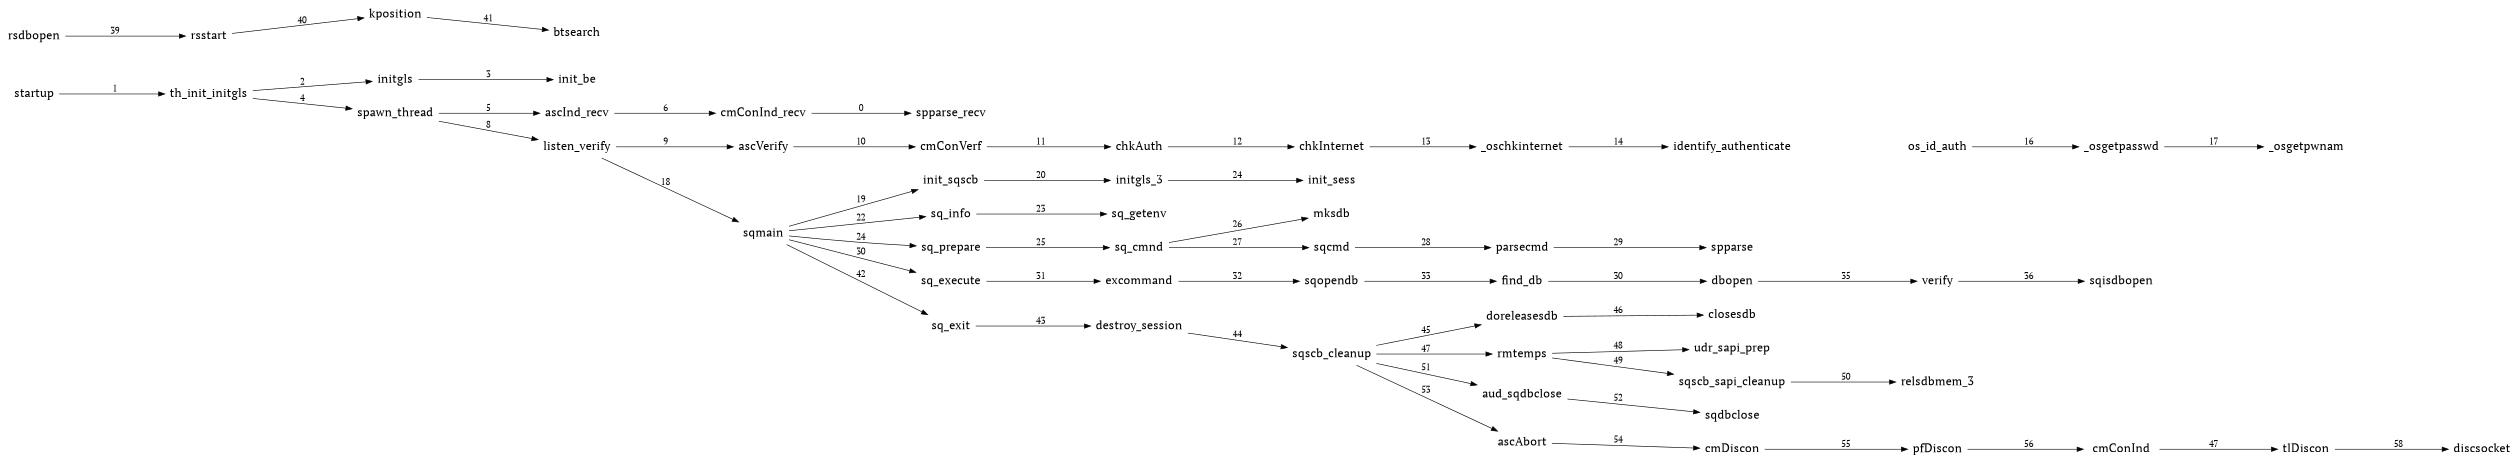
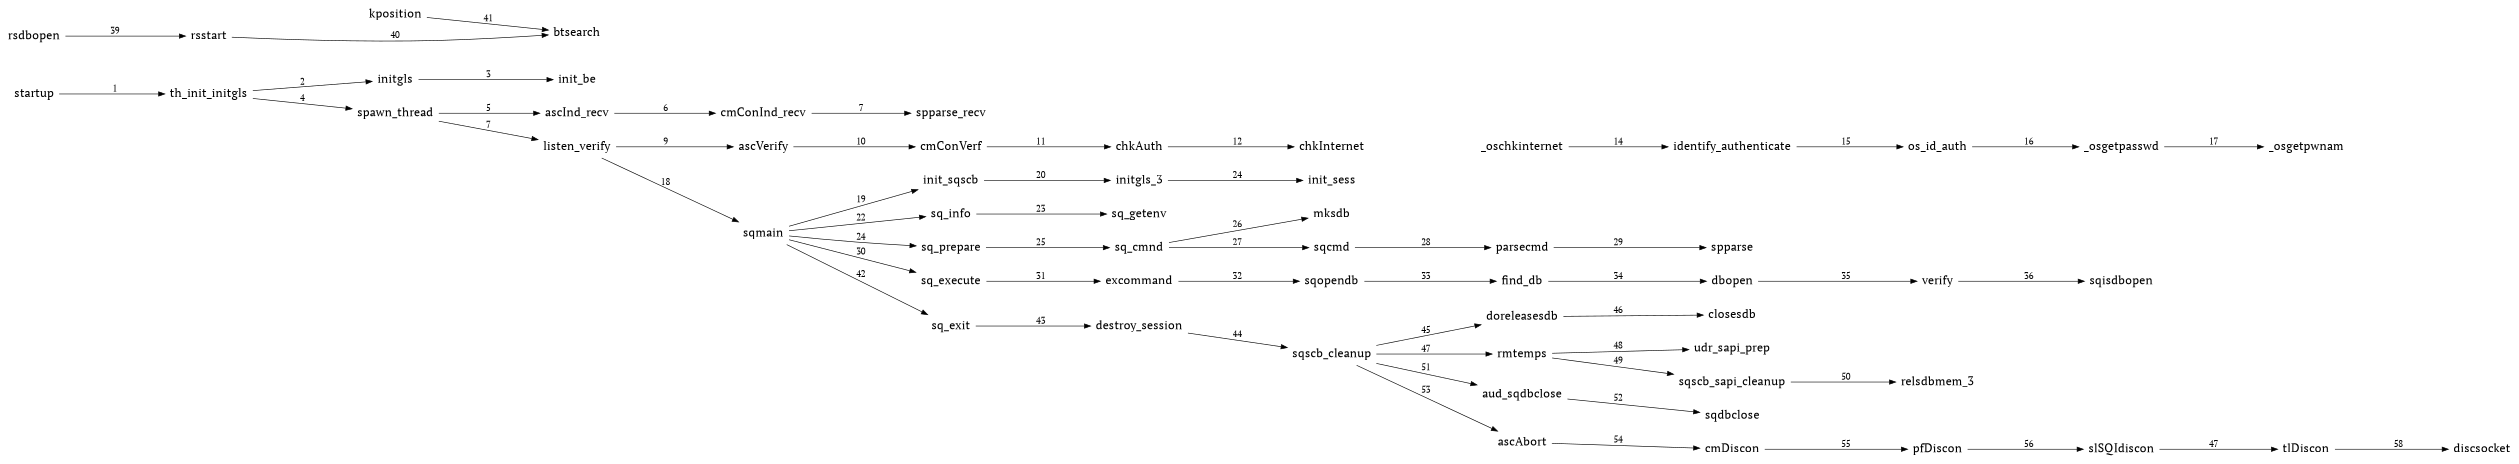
(295, 26) -> (387, 41)
(861, 109) -> (861, 109)
(488, 125) -> (488, 125)
(1420, 147) -> none
none -> (1847, 147)
(1618, 277) -> (1618, 277)
(2121, 449) -> (2121, 449)
